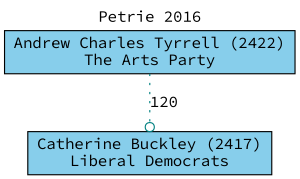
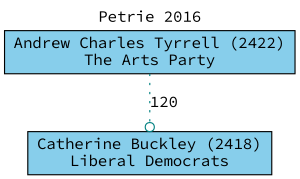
(150, 153) -> (150, 153)
